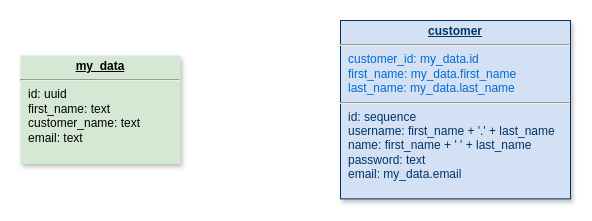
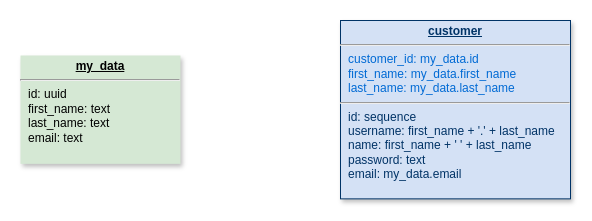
(81, 92) -> (70, 92)
